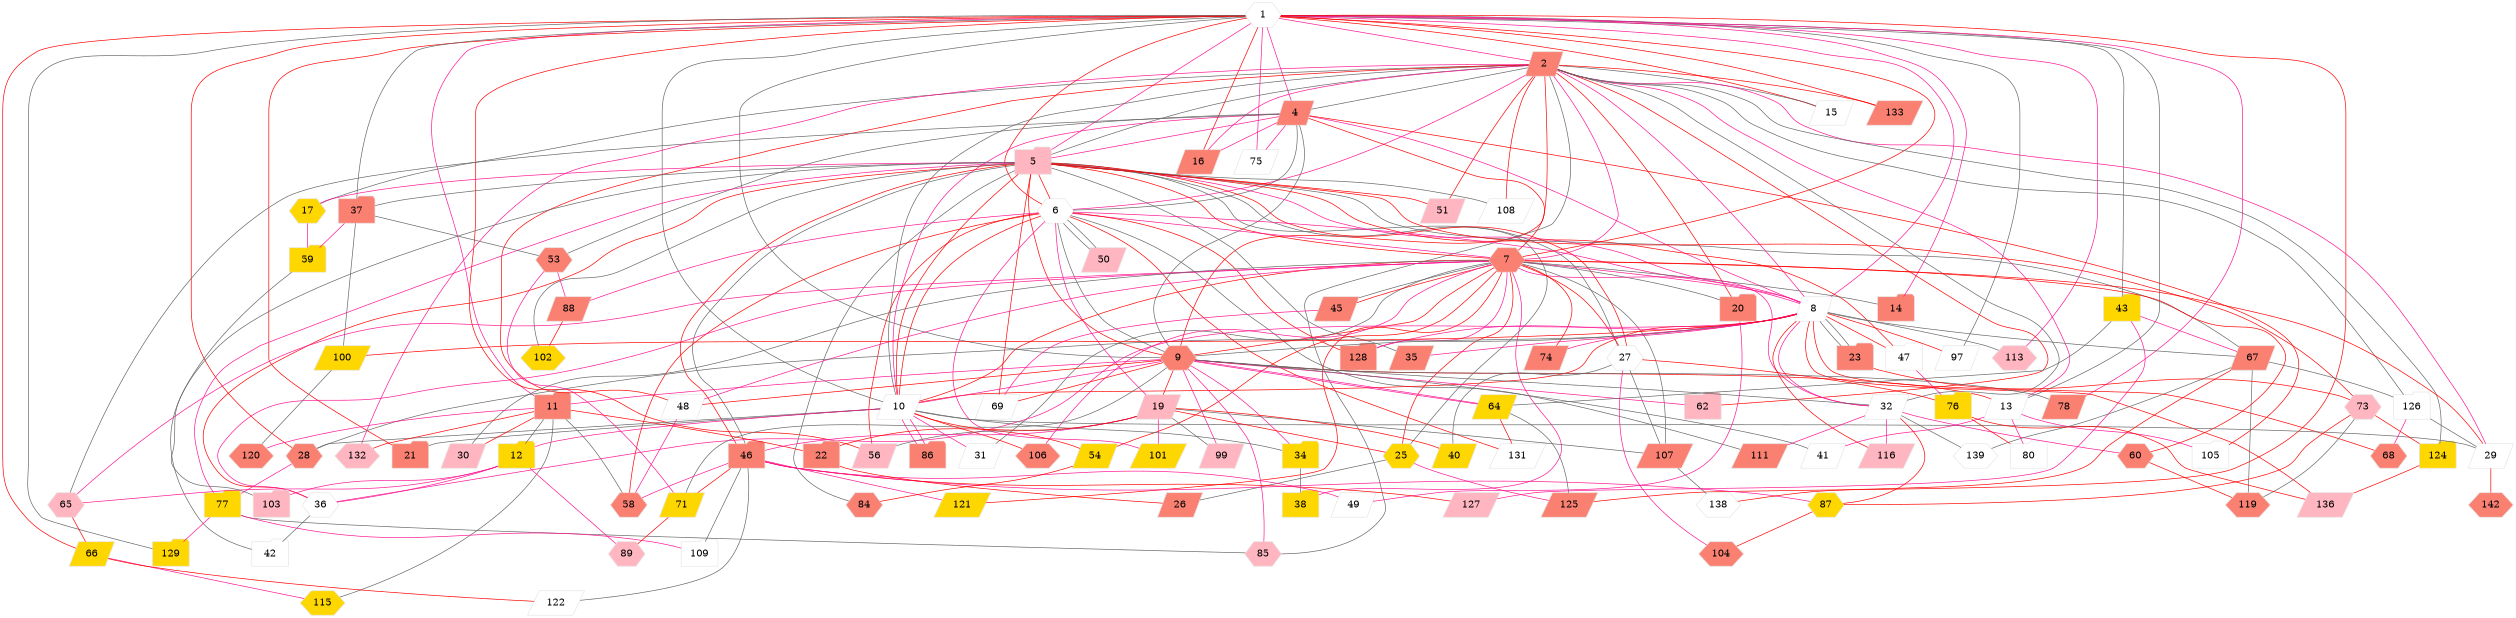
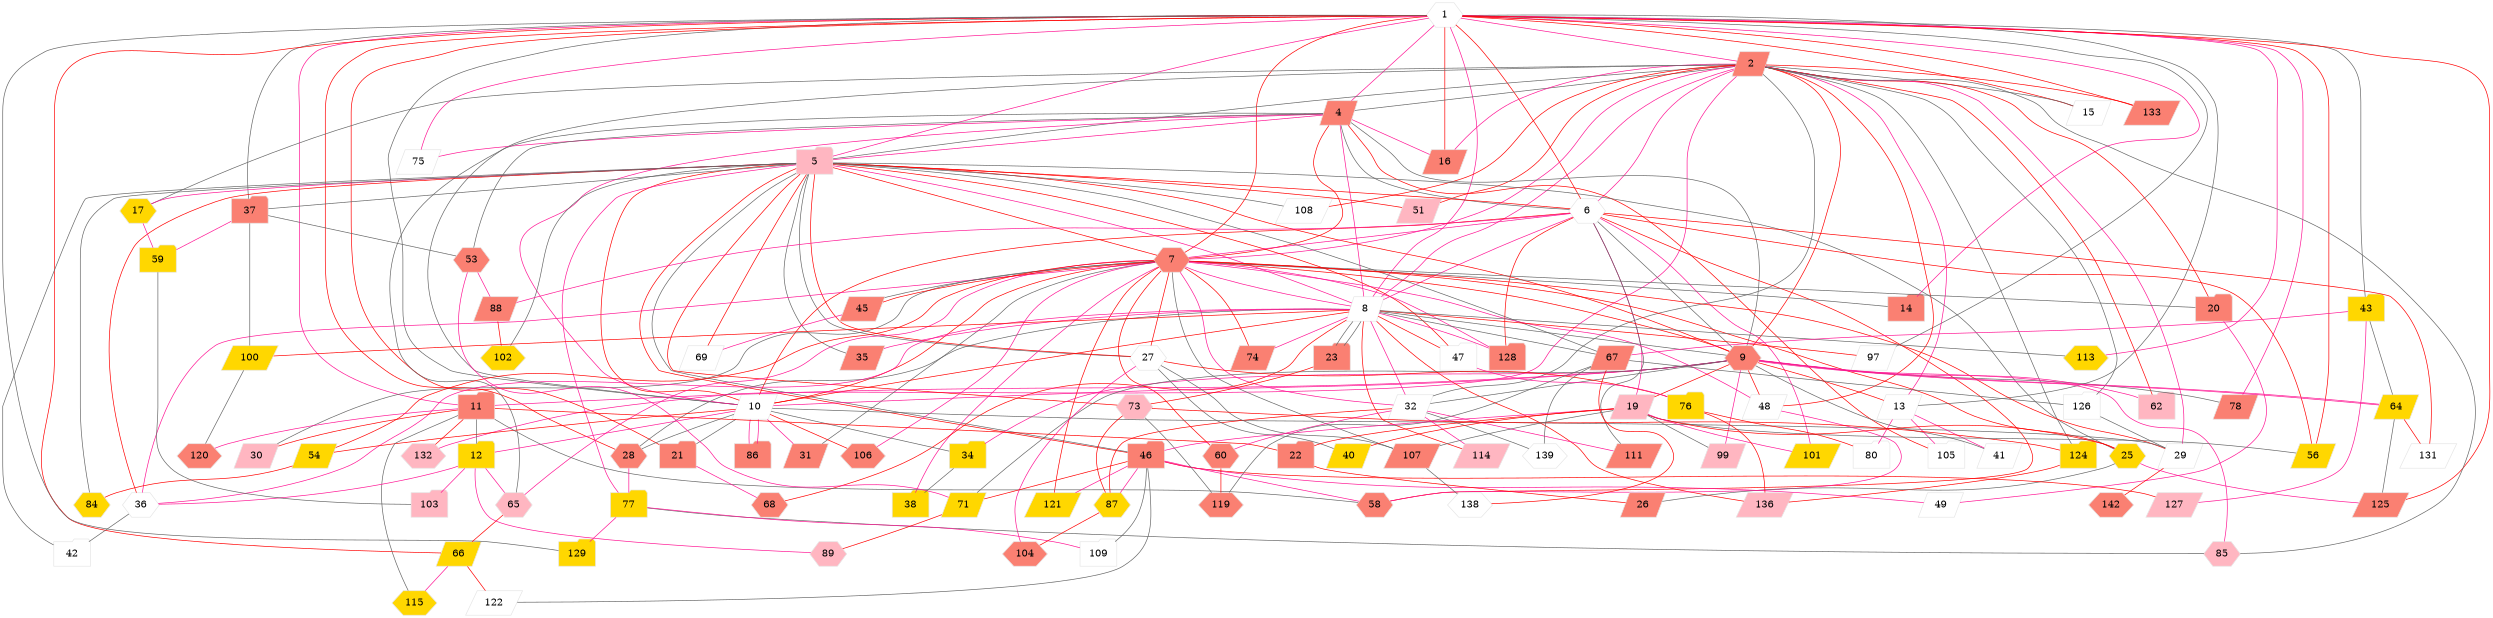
(746, 106) -> none
(1104, 260) -> none
(2014, 358) -> (2086, 358)
(1080, 385) -> none
(2402, 427) -> (721, 479)
(875, 456) -> (2313, 456)
(981, 456) -> (806, 456)
(1886, 456) -> (1482, 456)
(864, 505) -> (92, 505)
